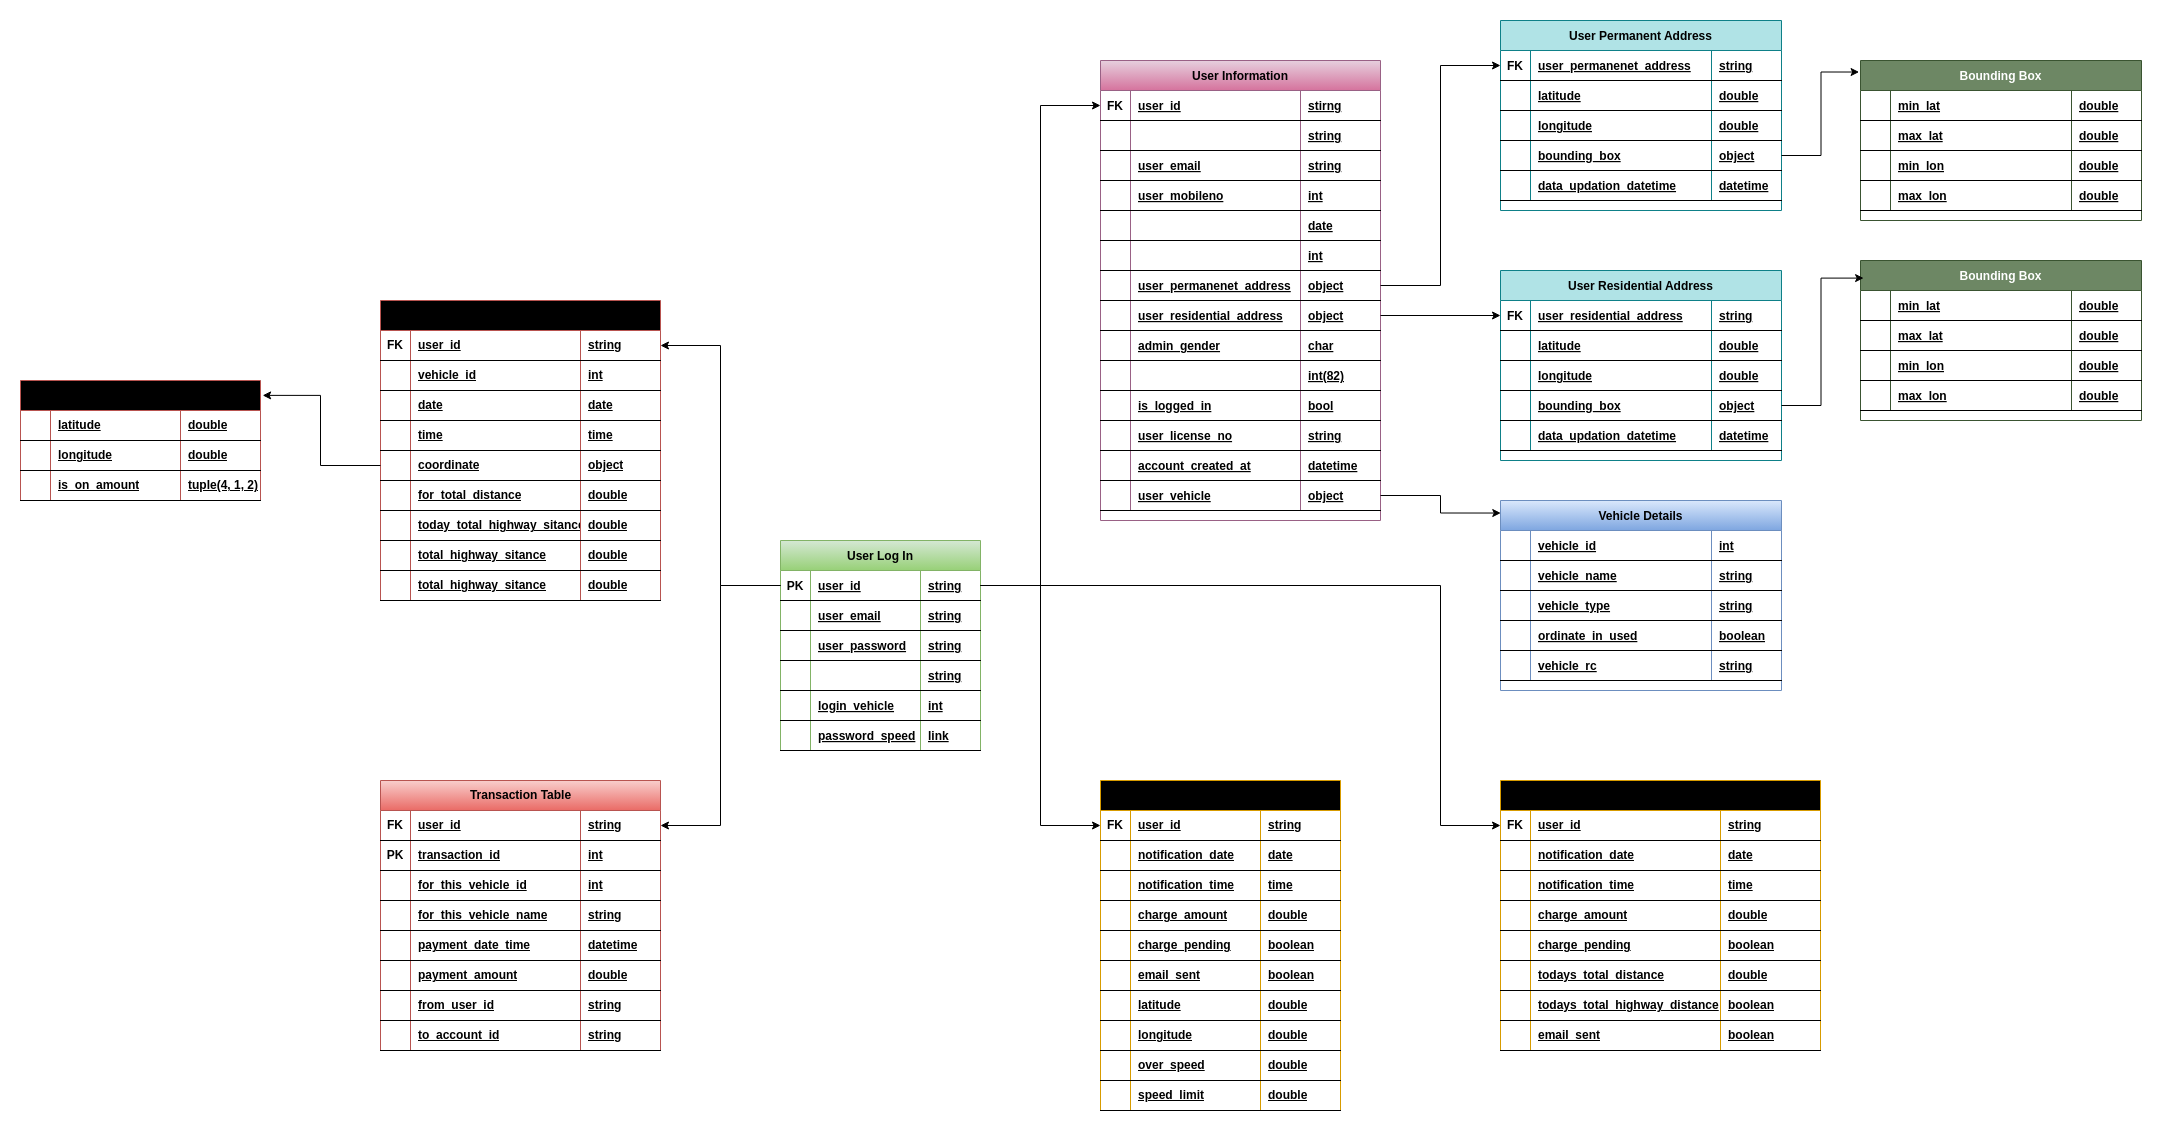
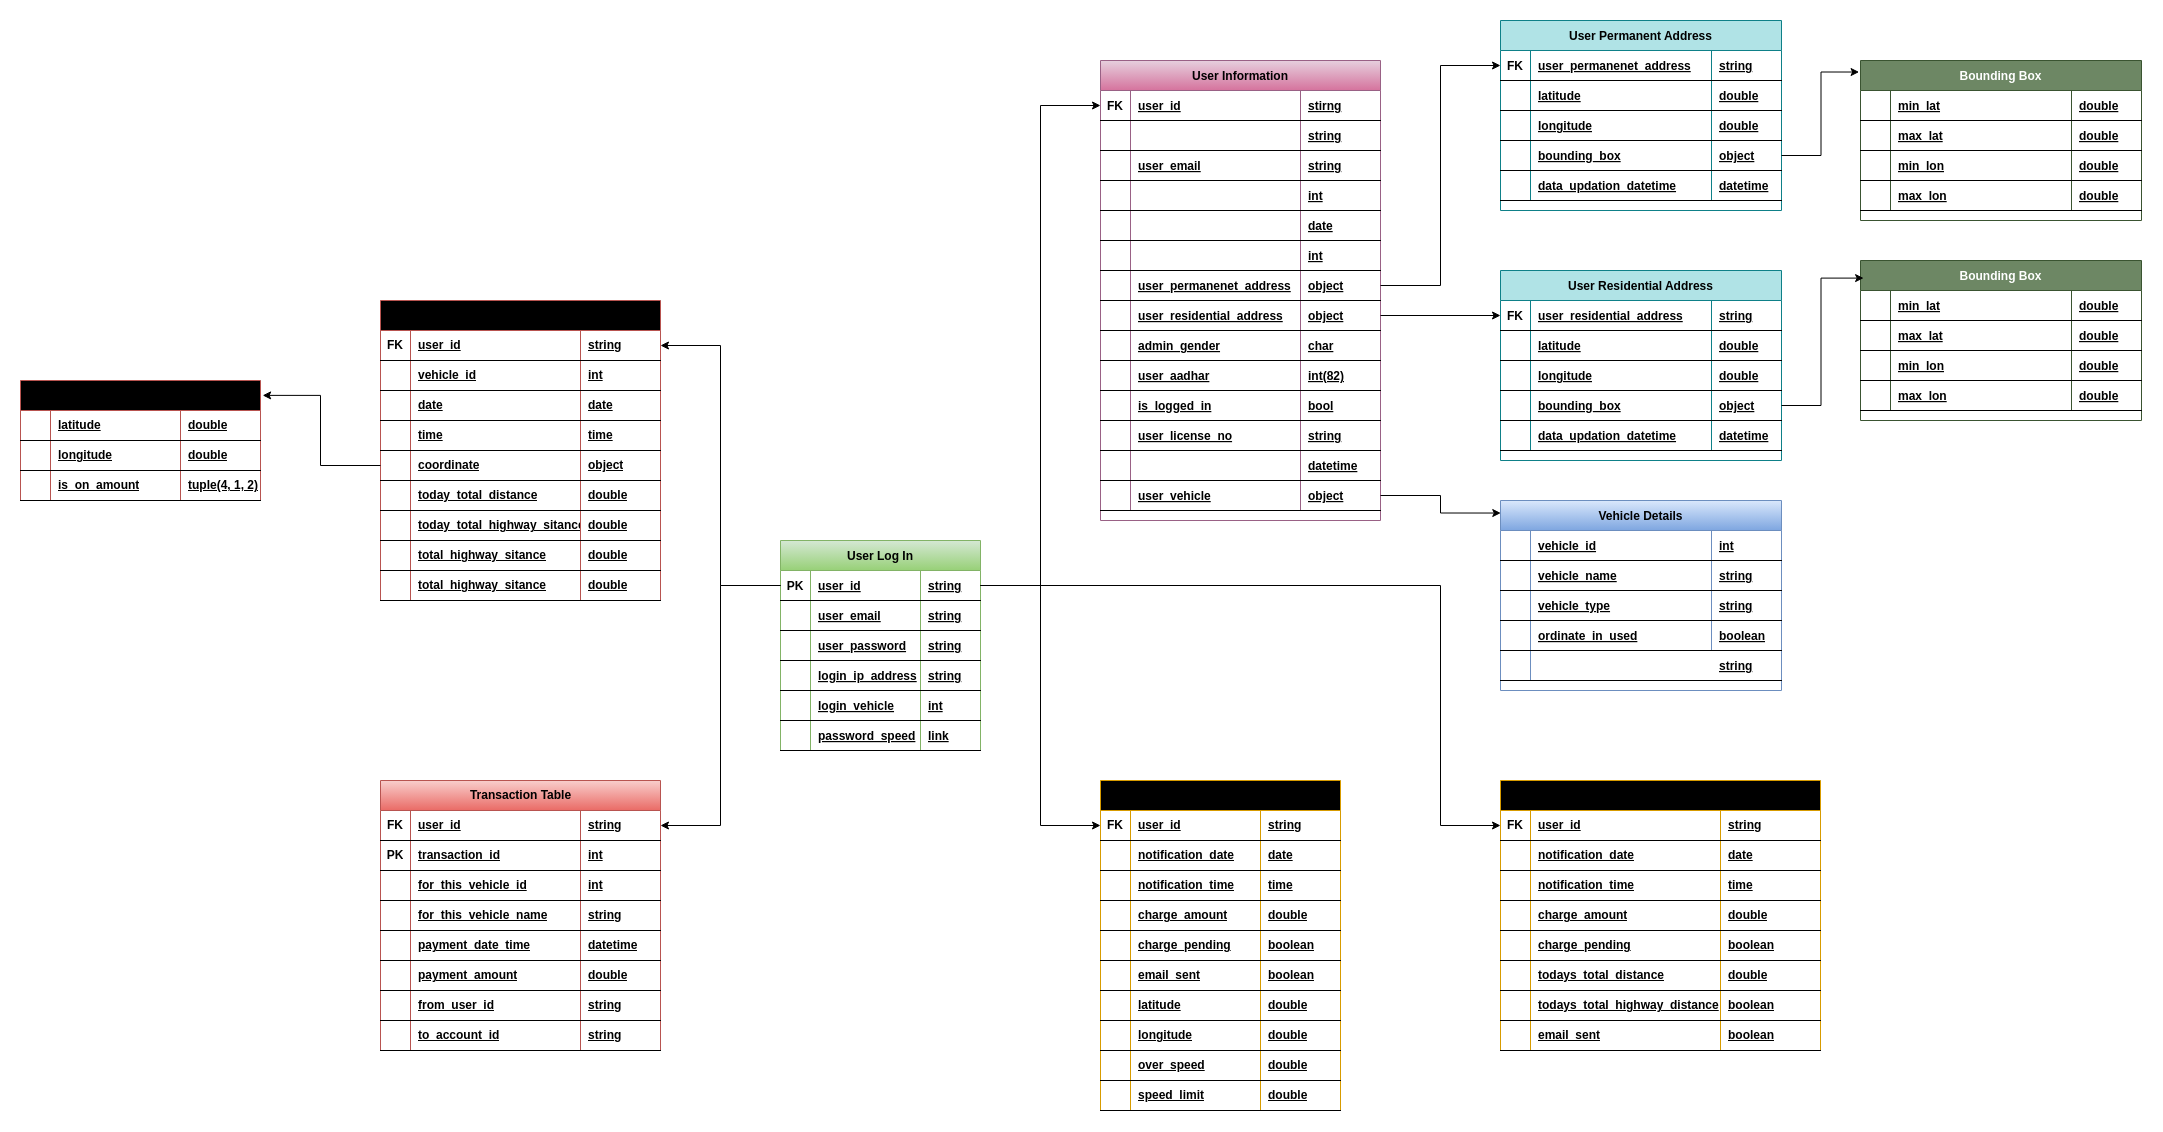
(1216, 196) -> none
none -> (1216, 376)
(1216, 466) -> none
(476, 496) -> (483, 496)
(1621, 666) -> none
none -> (866, 676)
